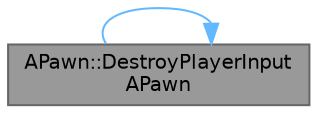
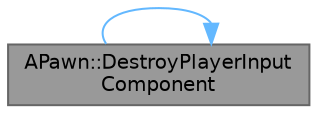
(159, 75) -> (159, 75)
